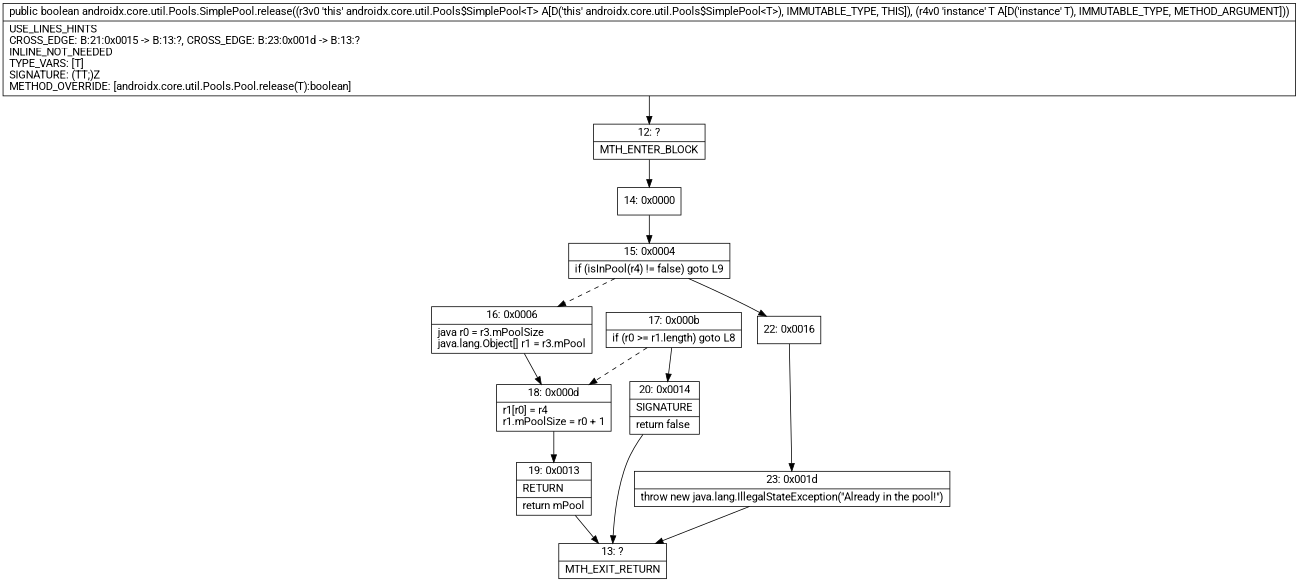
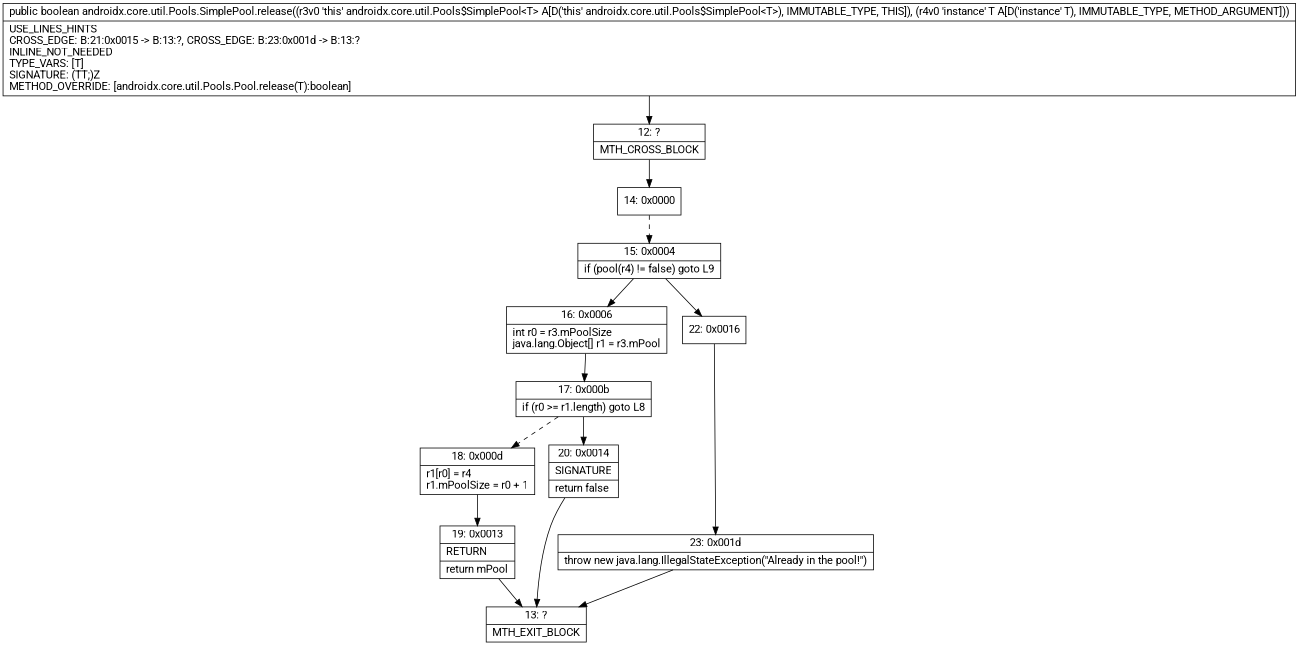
(649, 150) -> (649, 150)
(649, 225) -> (649, 225)
(649, 269) -> (649, 269)
(590, 291) -> (623, 290)
(491, 333) -> (562, 333)
(531, 366) -> (585, 364)
(613, 569) -> (536, 633)
